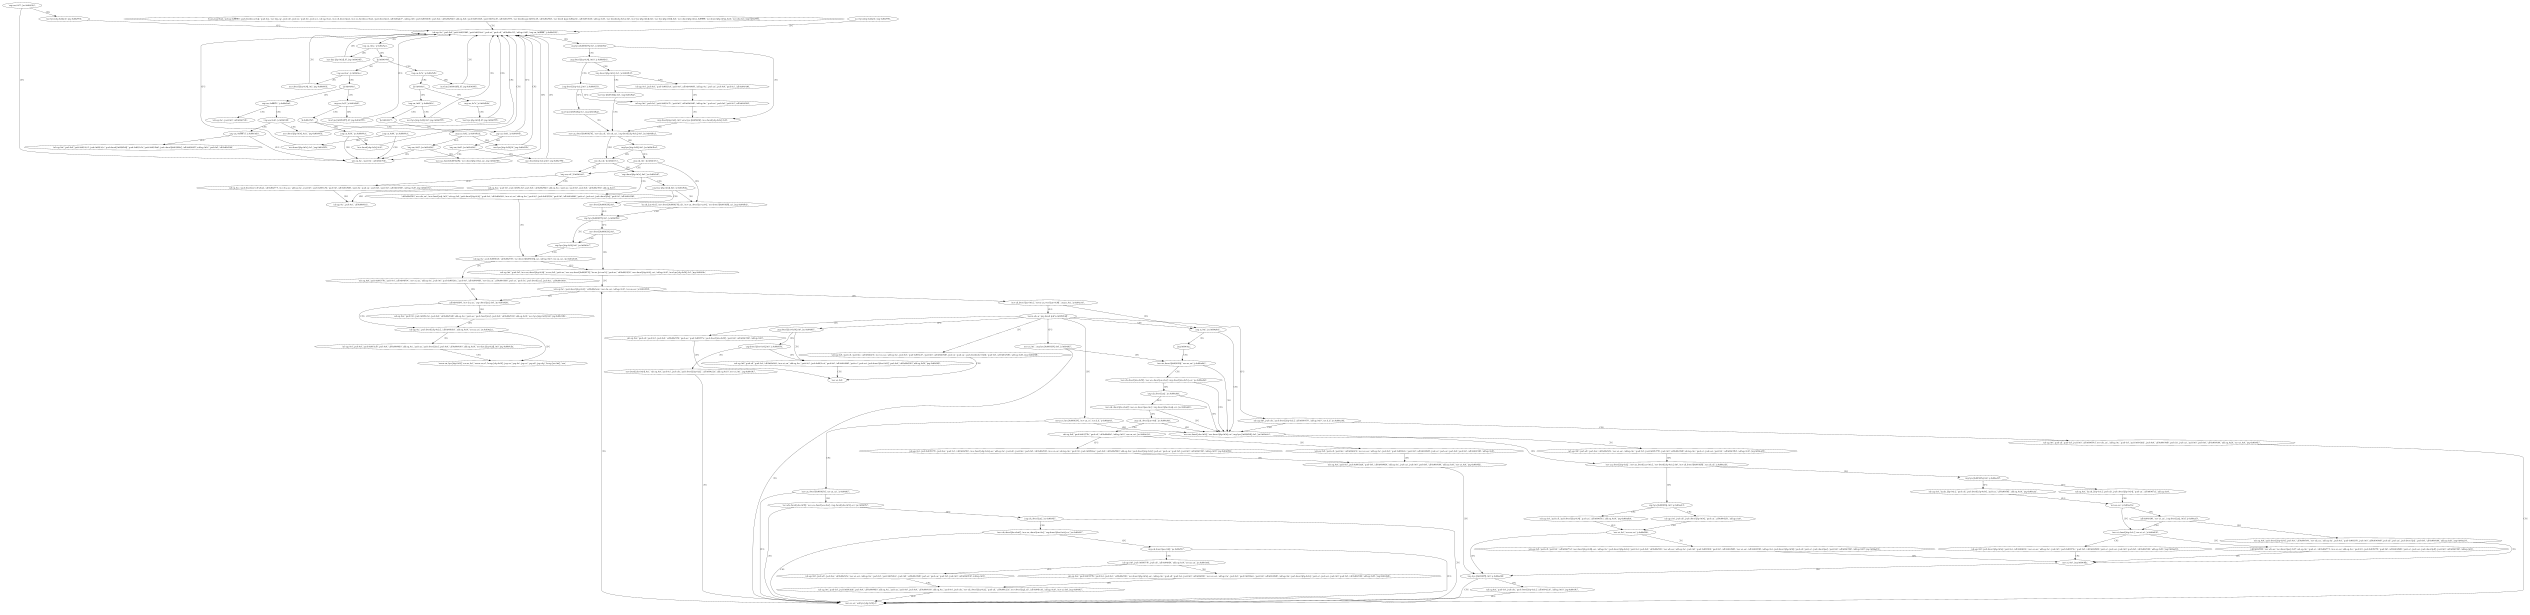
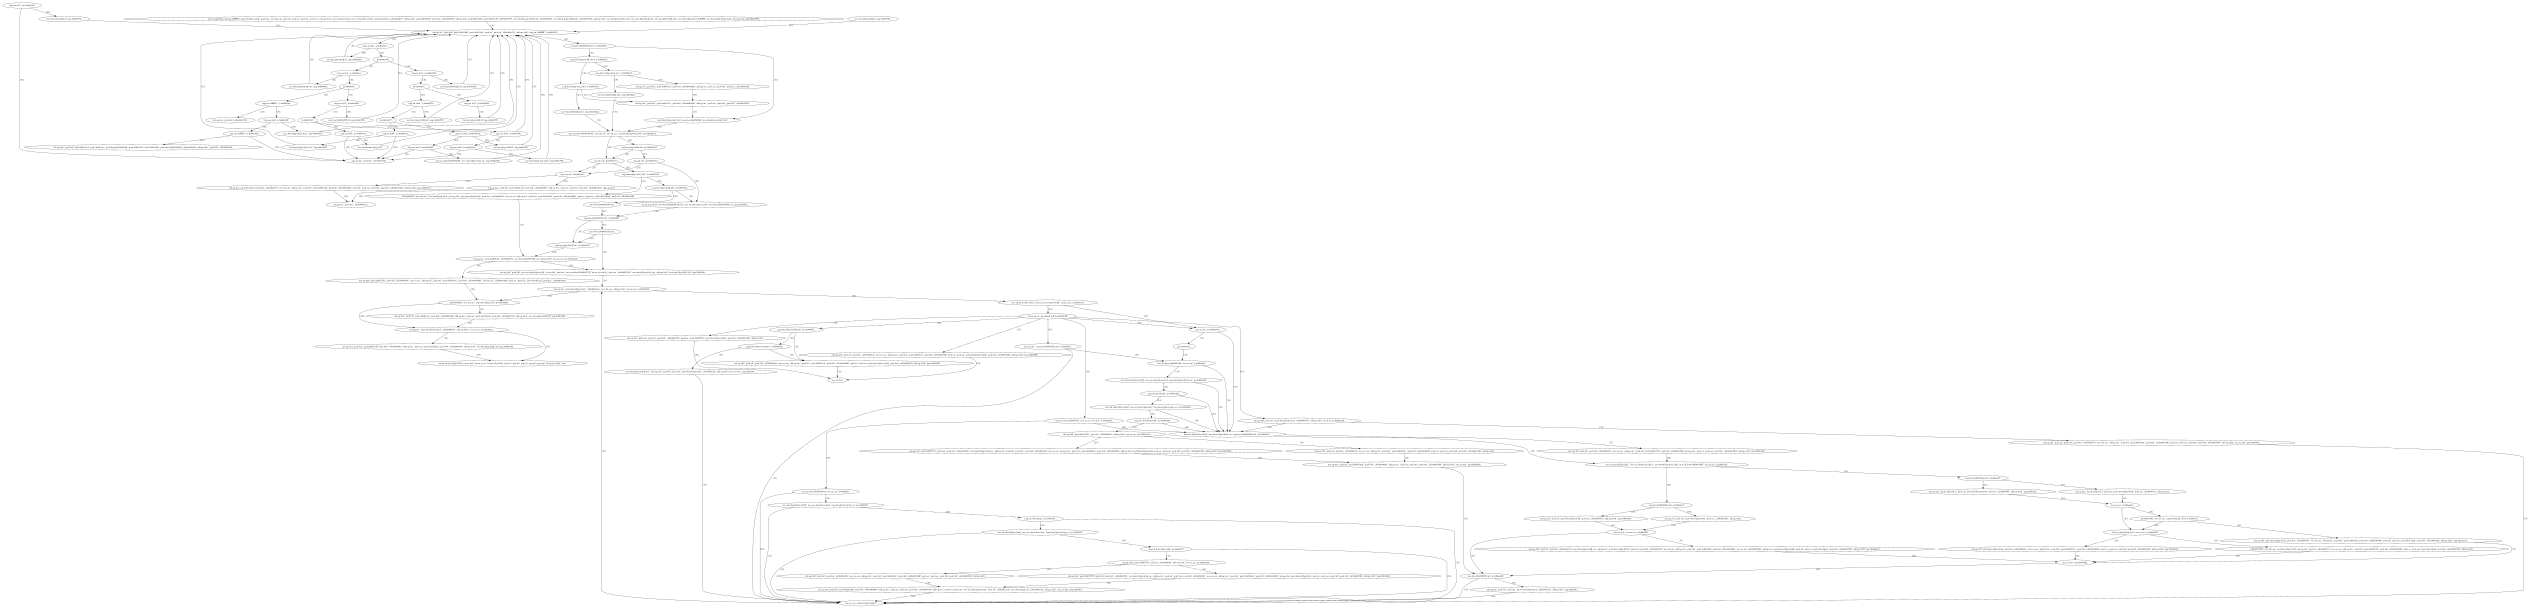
none -> (393, 127)
